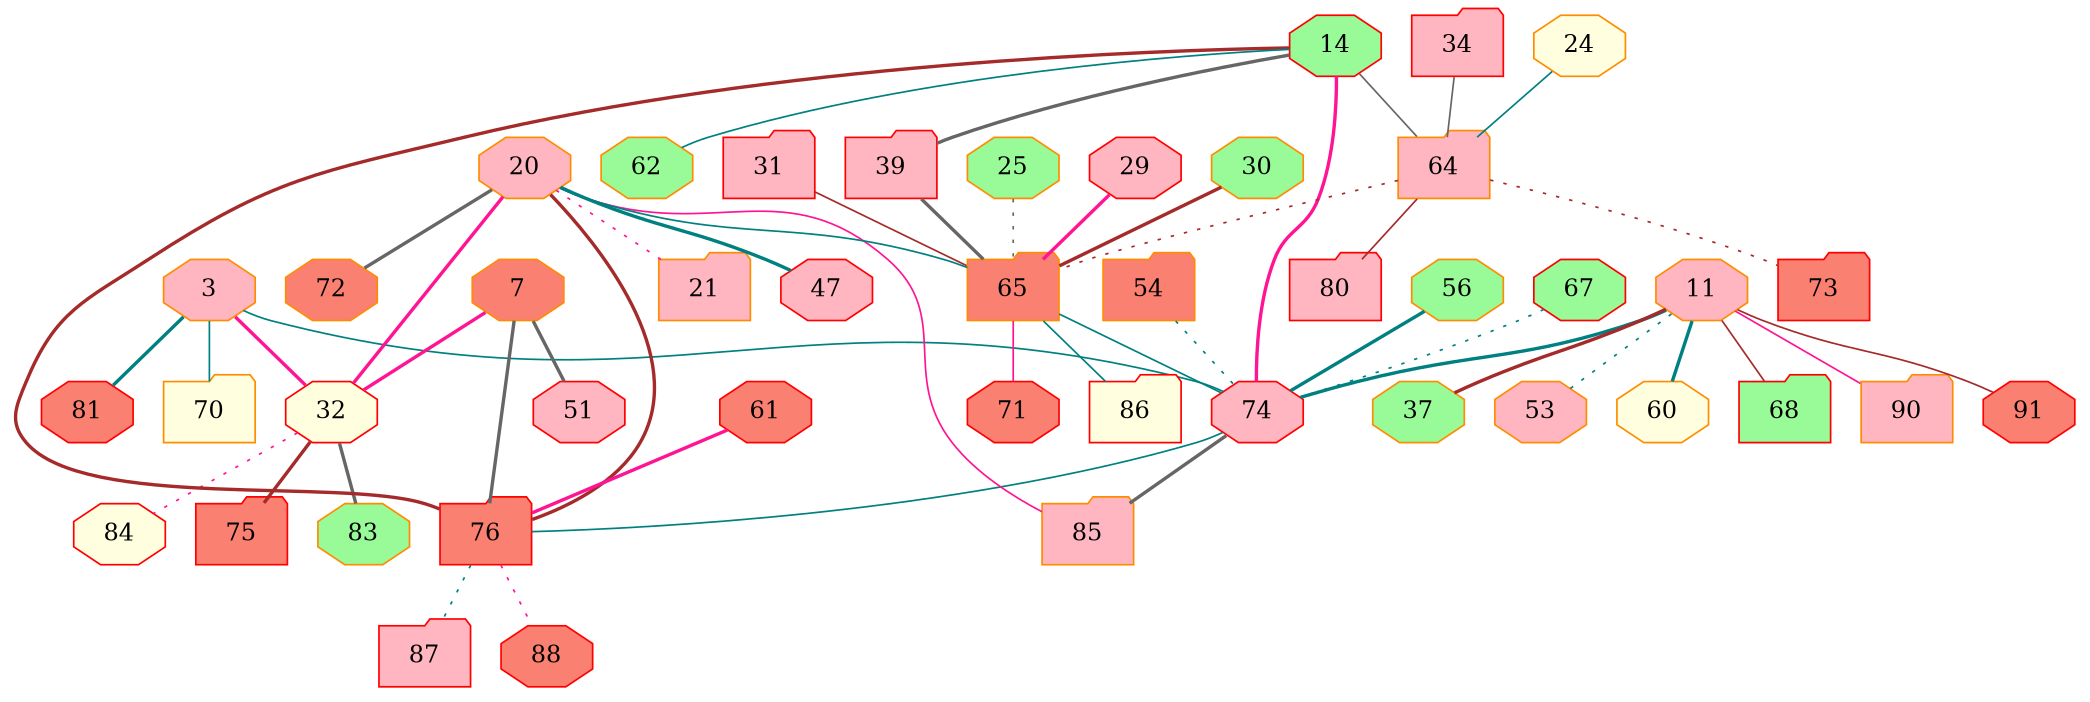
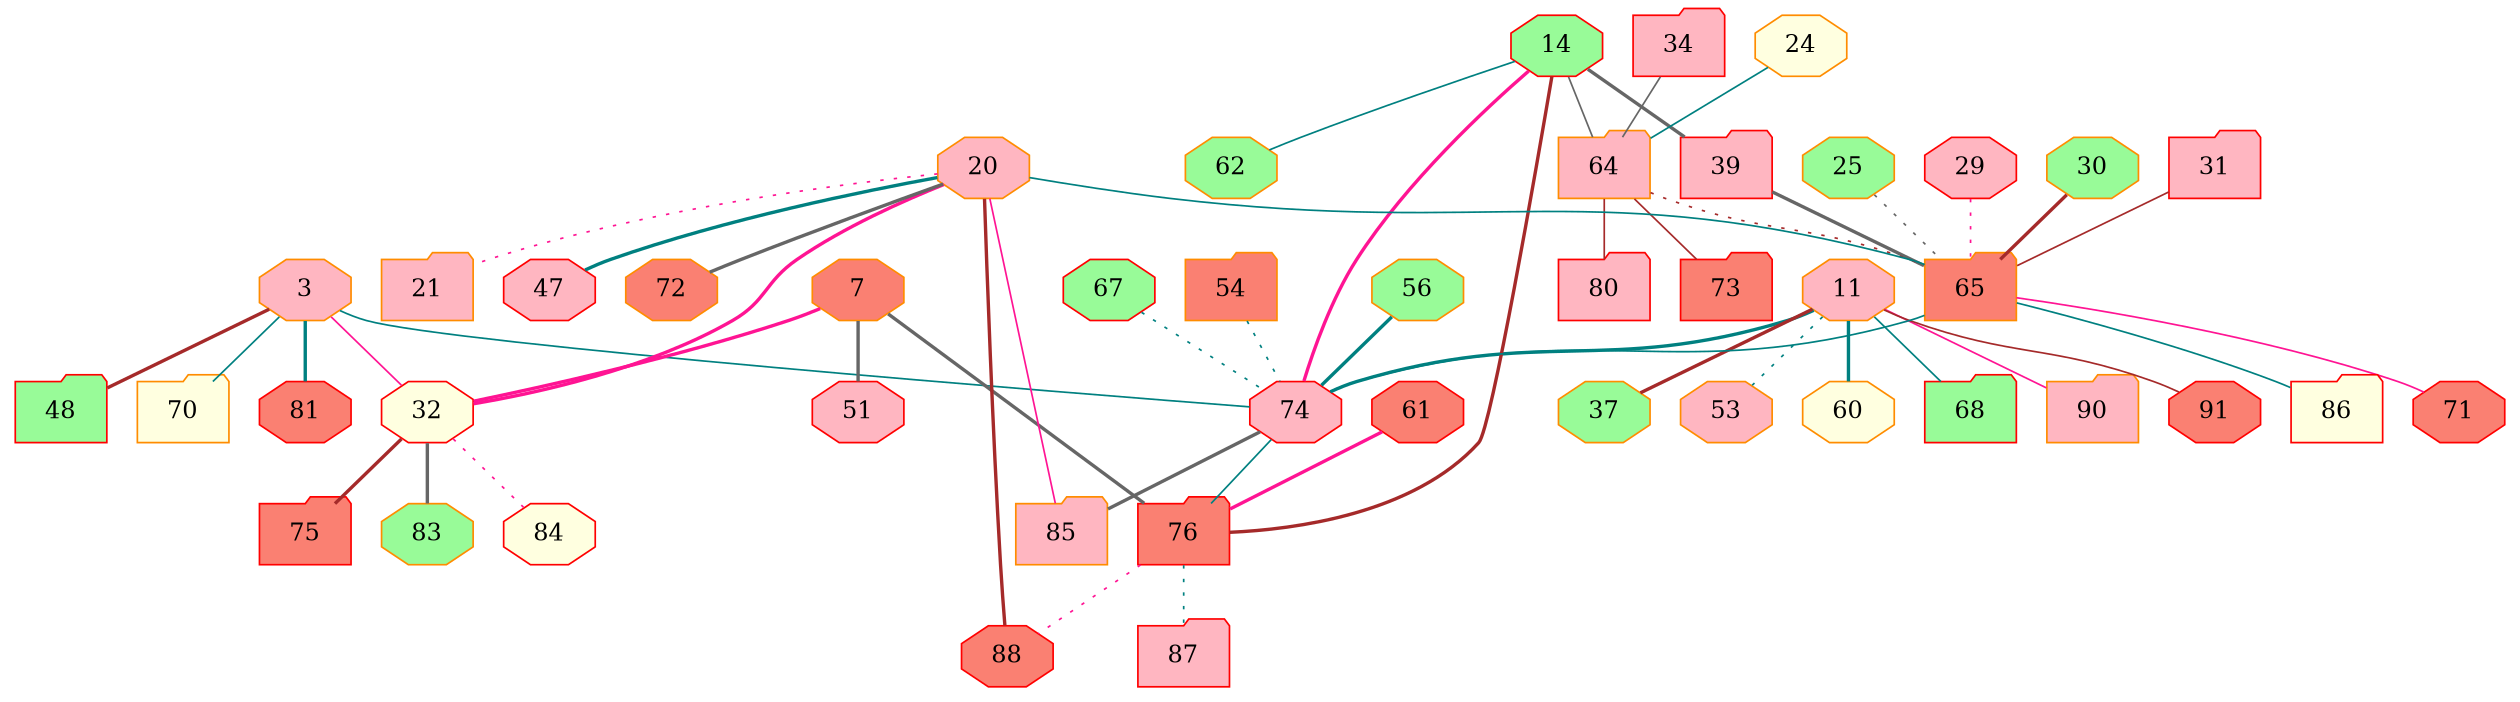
(1635, 218) -> (1665, 229)
(1076, 227) -> (1971, 229)
(270, 351) -> (366, 351)
(1743, 351) -> (1908, 349)
(653, 372) -> (993, 412)
none -> (61, 412)
